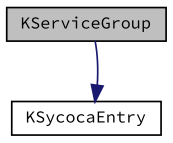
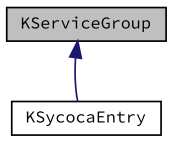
(98, 63) -> (75, 80)
